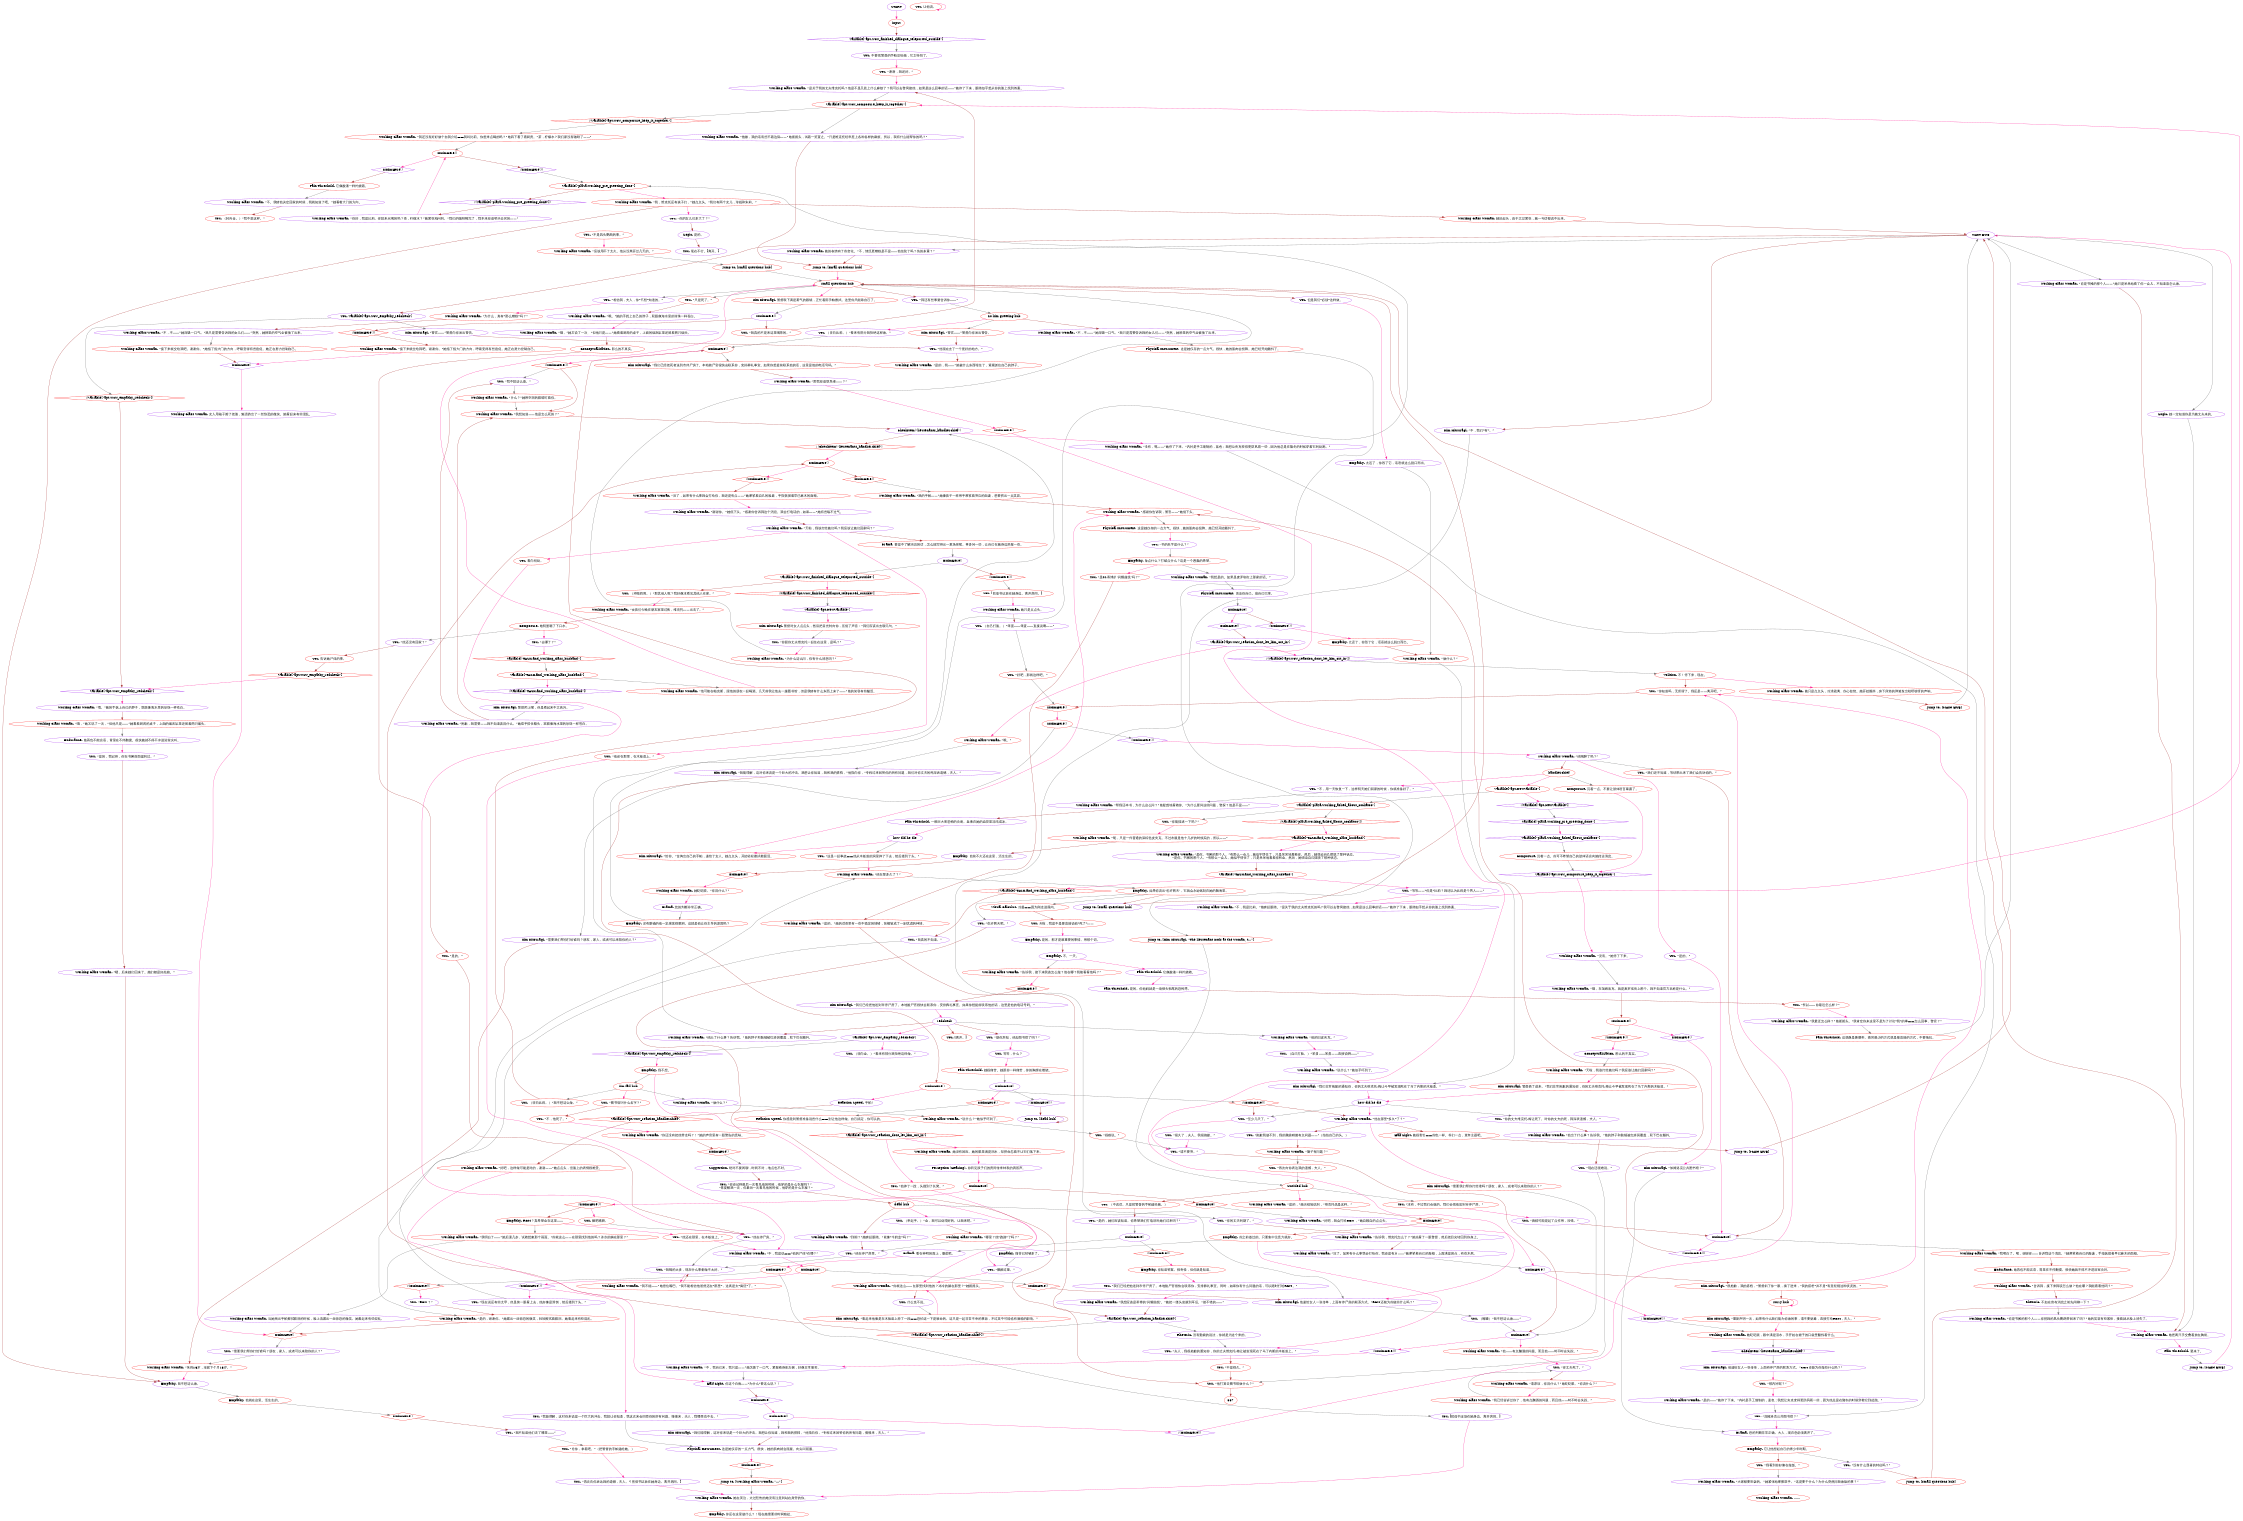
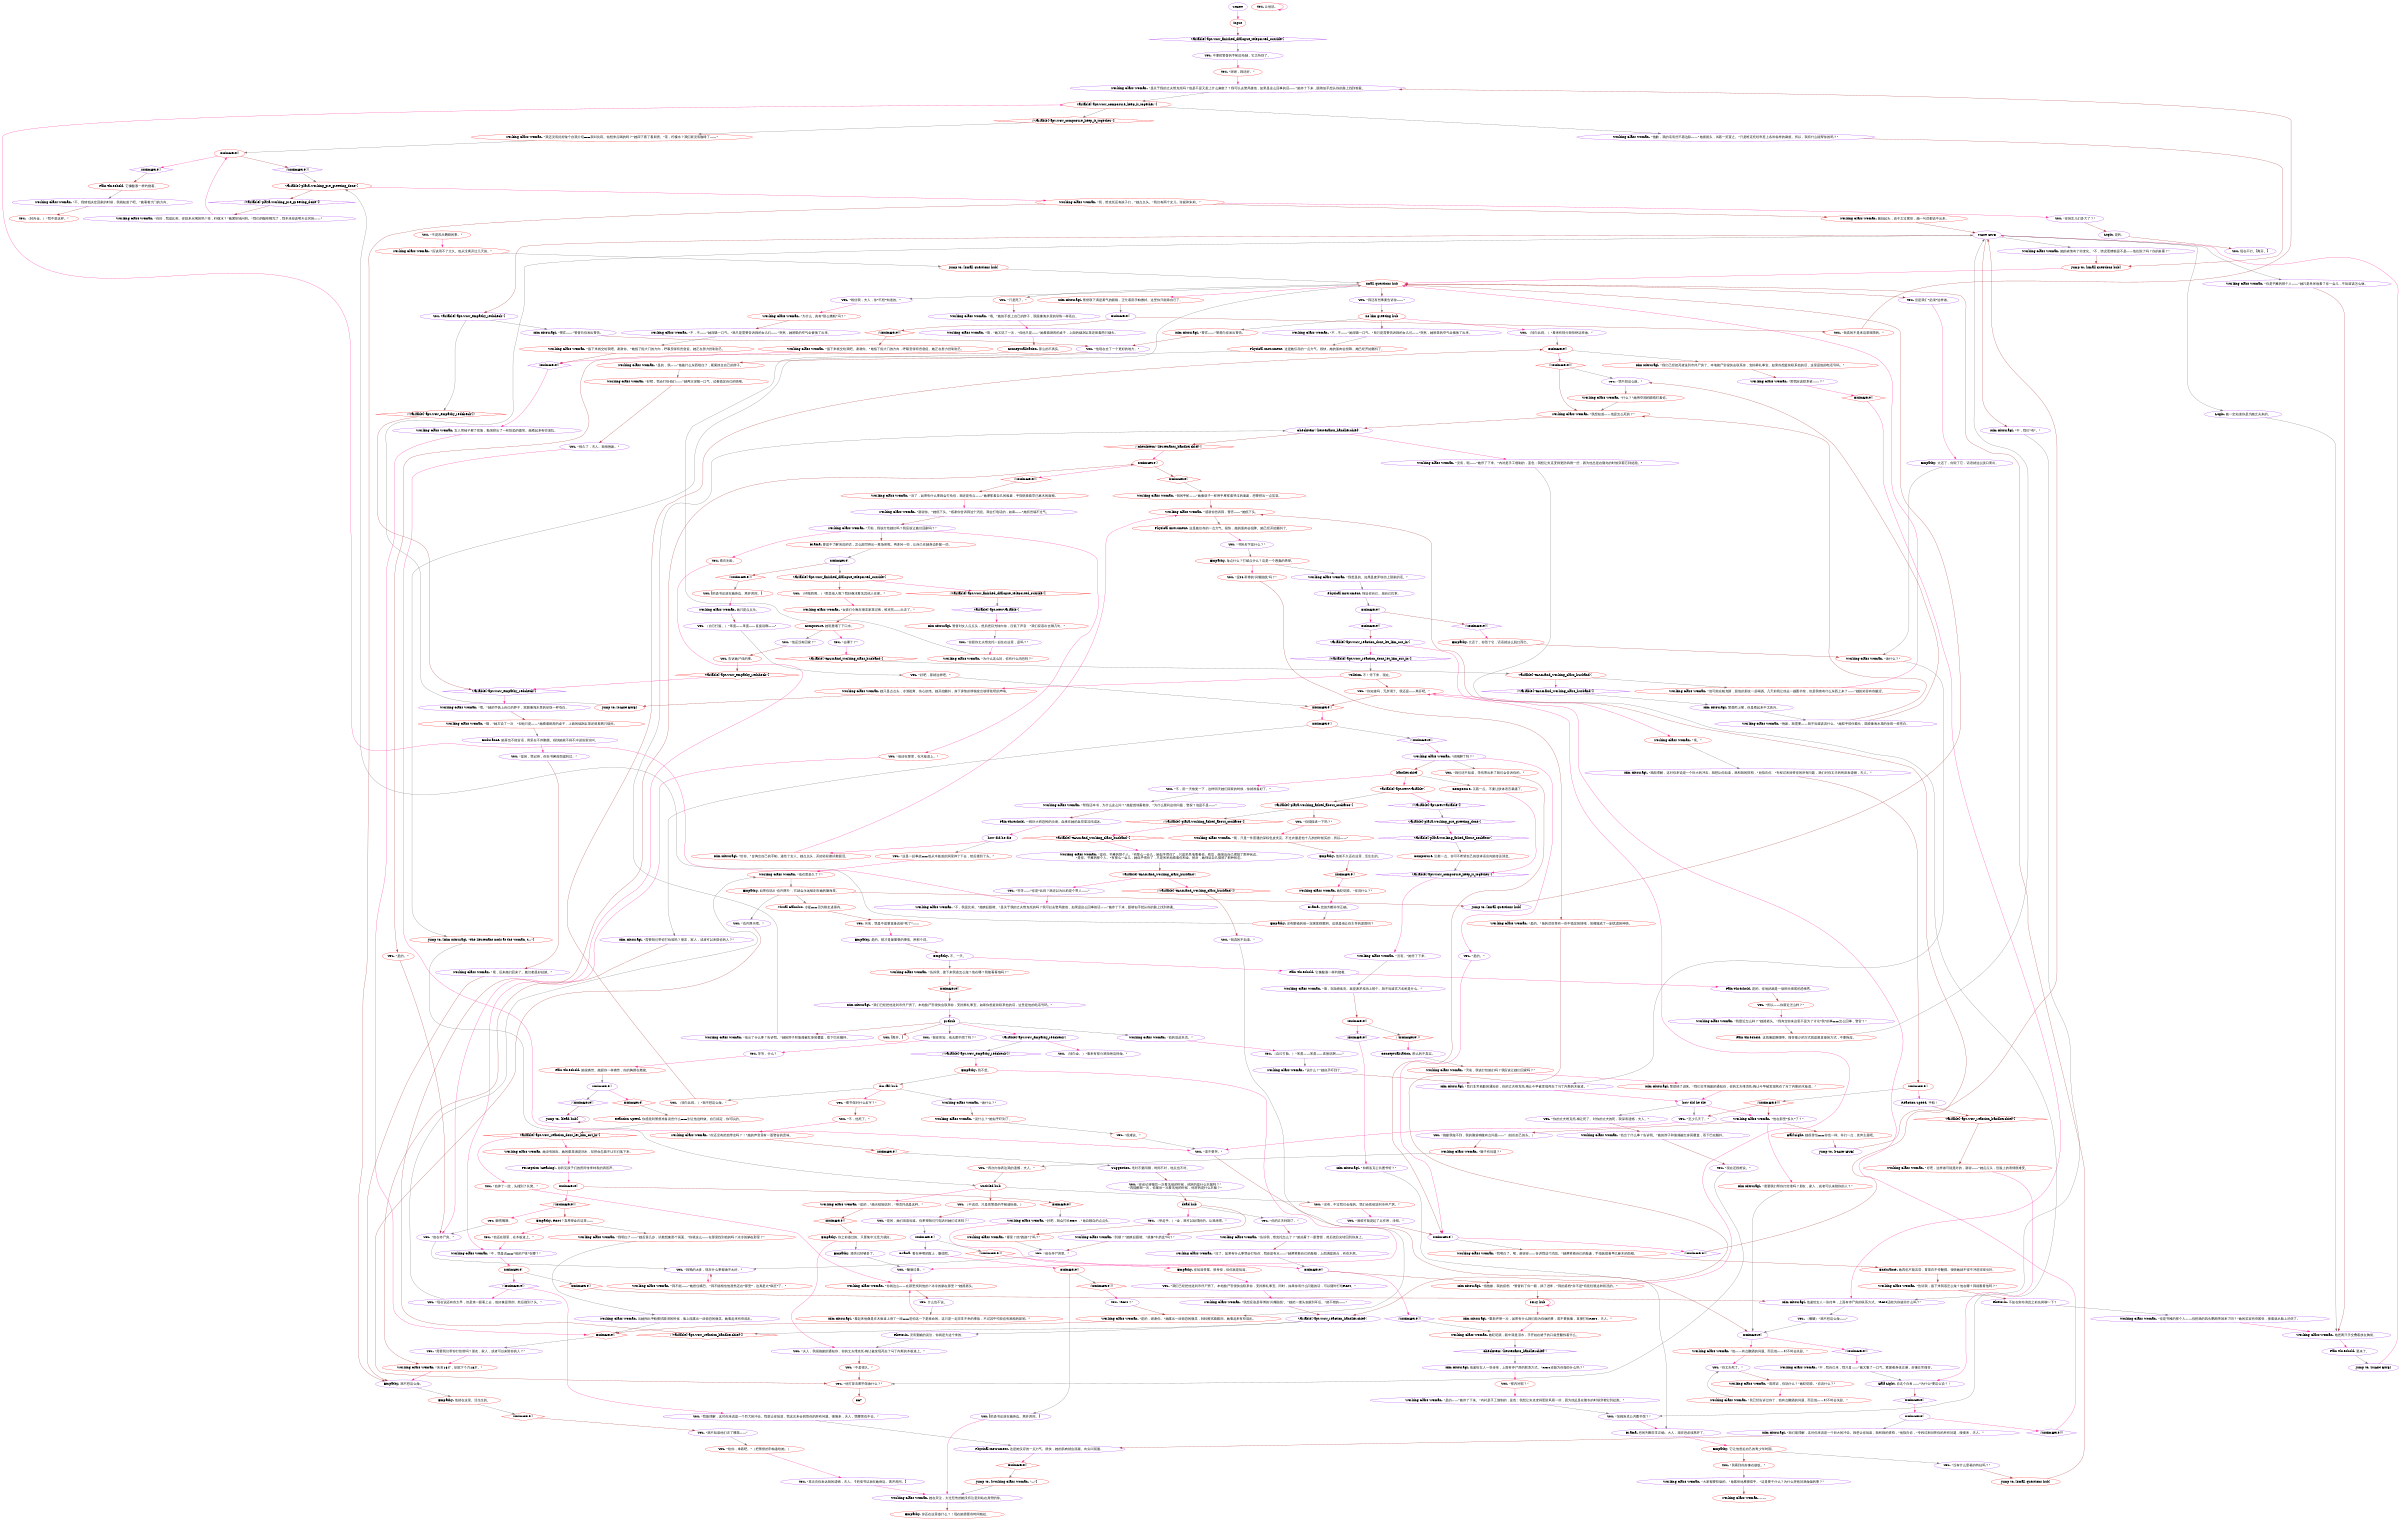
none -> (676, 382)
(944, 1021) -> (950, 1021)
(232, 1359) -> (459, 1359)
